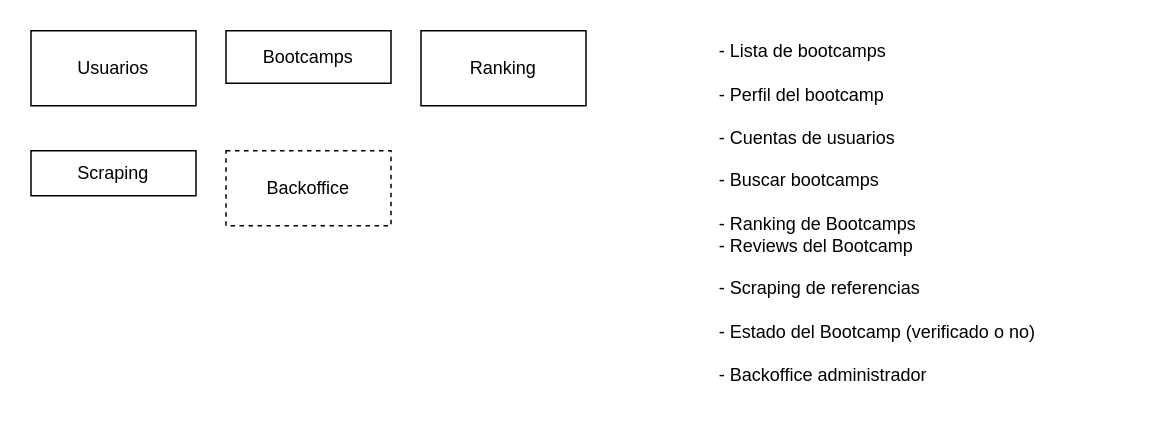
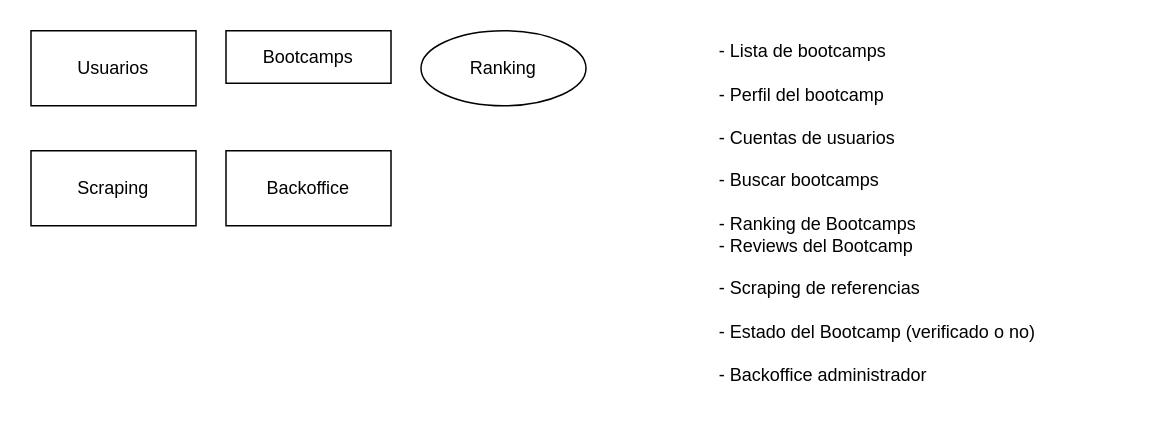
(503, 68) -> (503, 68)
(113, 173) -> (113, 188)
(308, 188) -> (308, 188)
